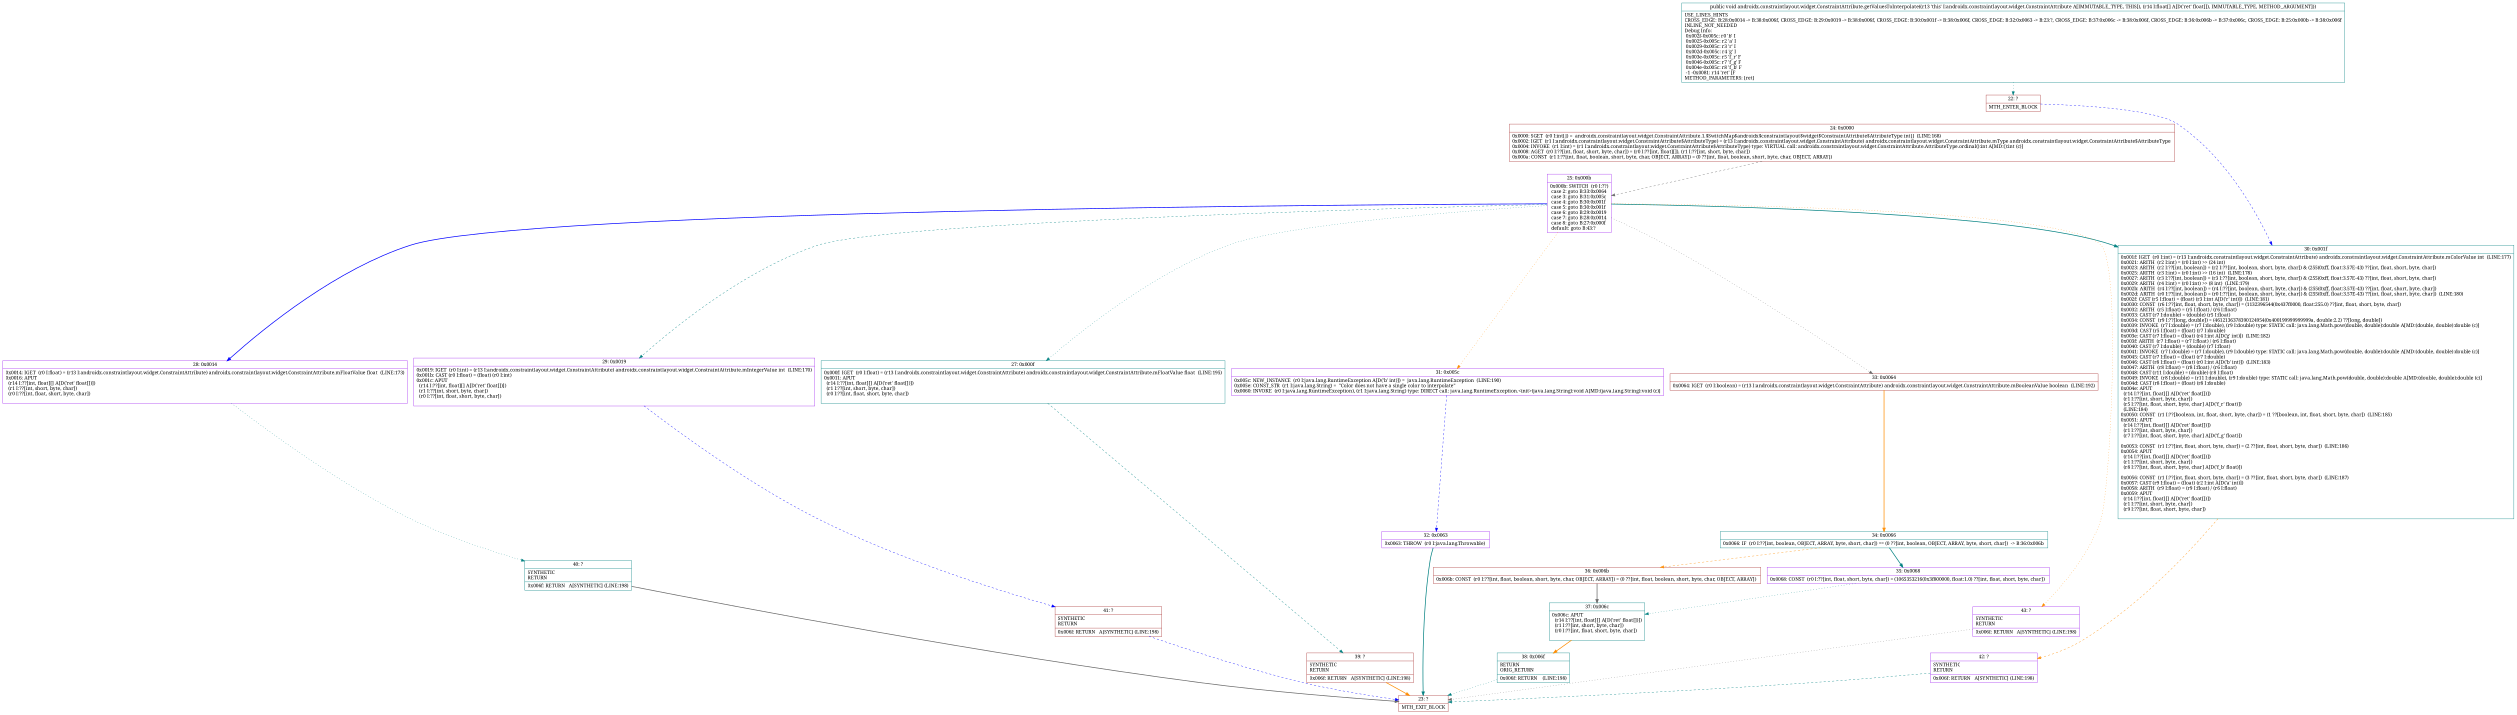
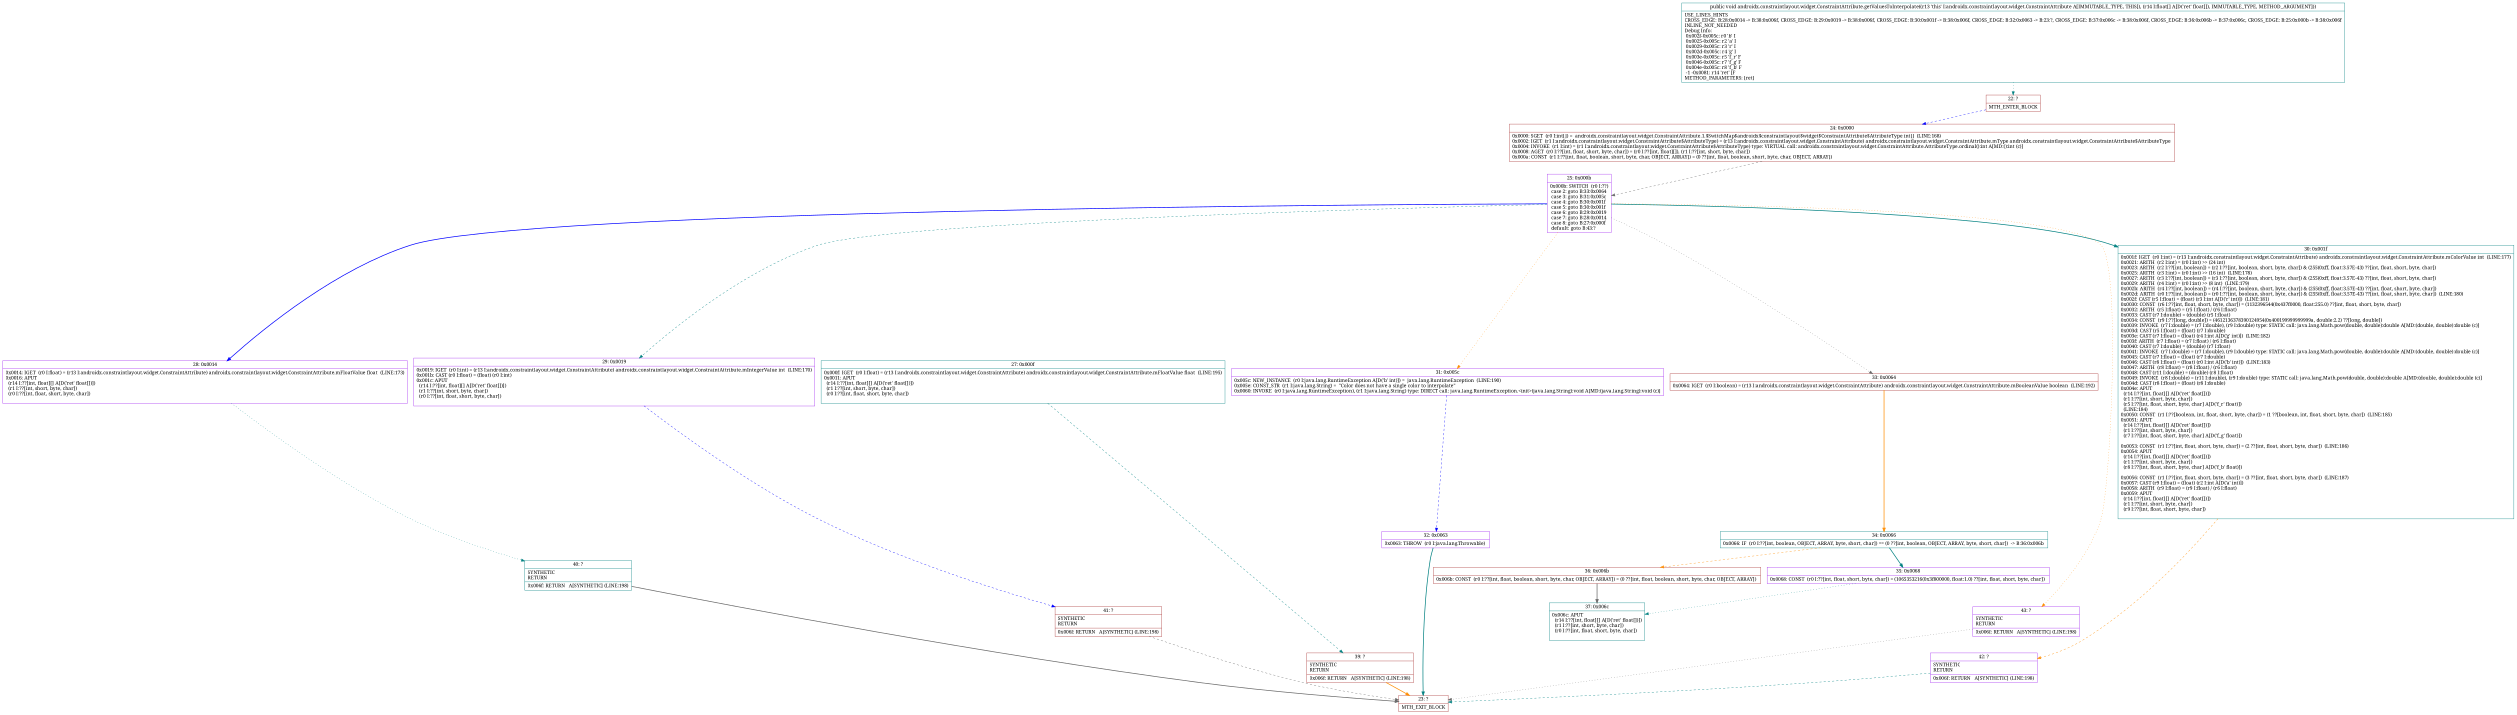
(2183, 128) -> (1956, 117)
(1281, 233) -> none
(1533, 668) -> none
(1271, 674) -> (1271, 674)
